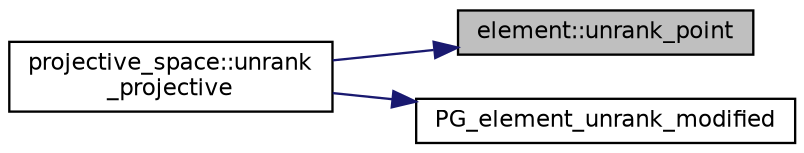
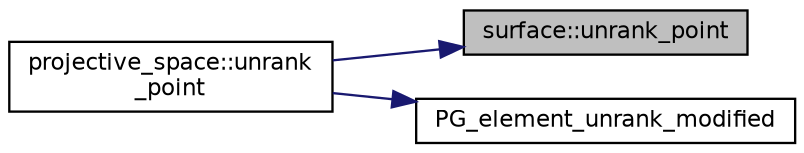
(606, 33) -> (606, 33)
(171, 77) -> (171, 77)
